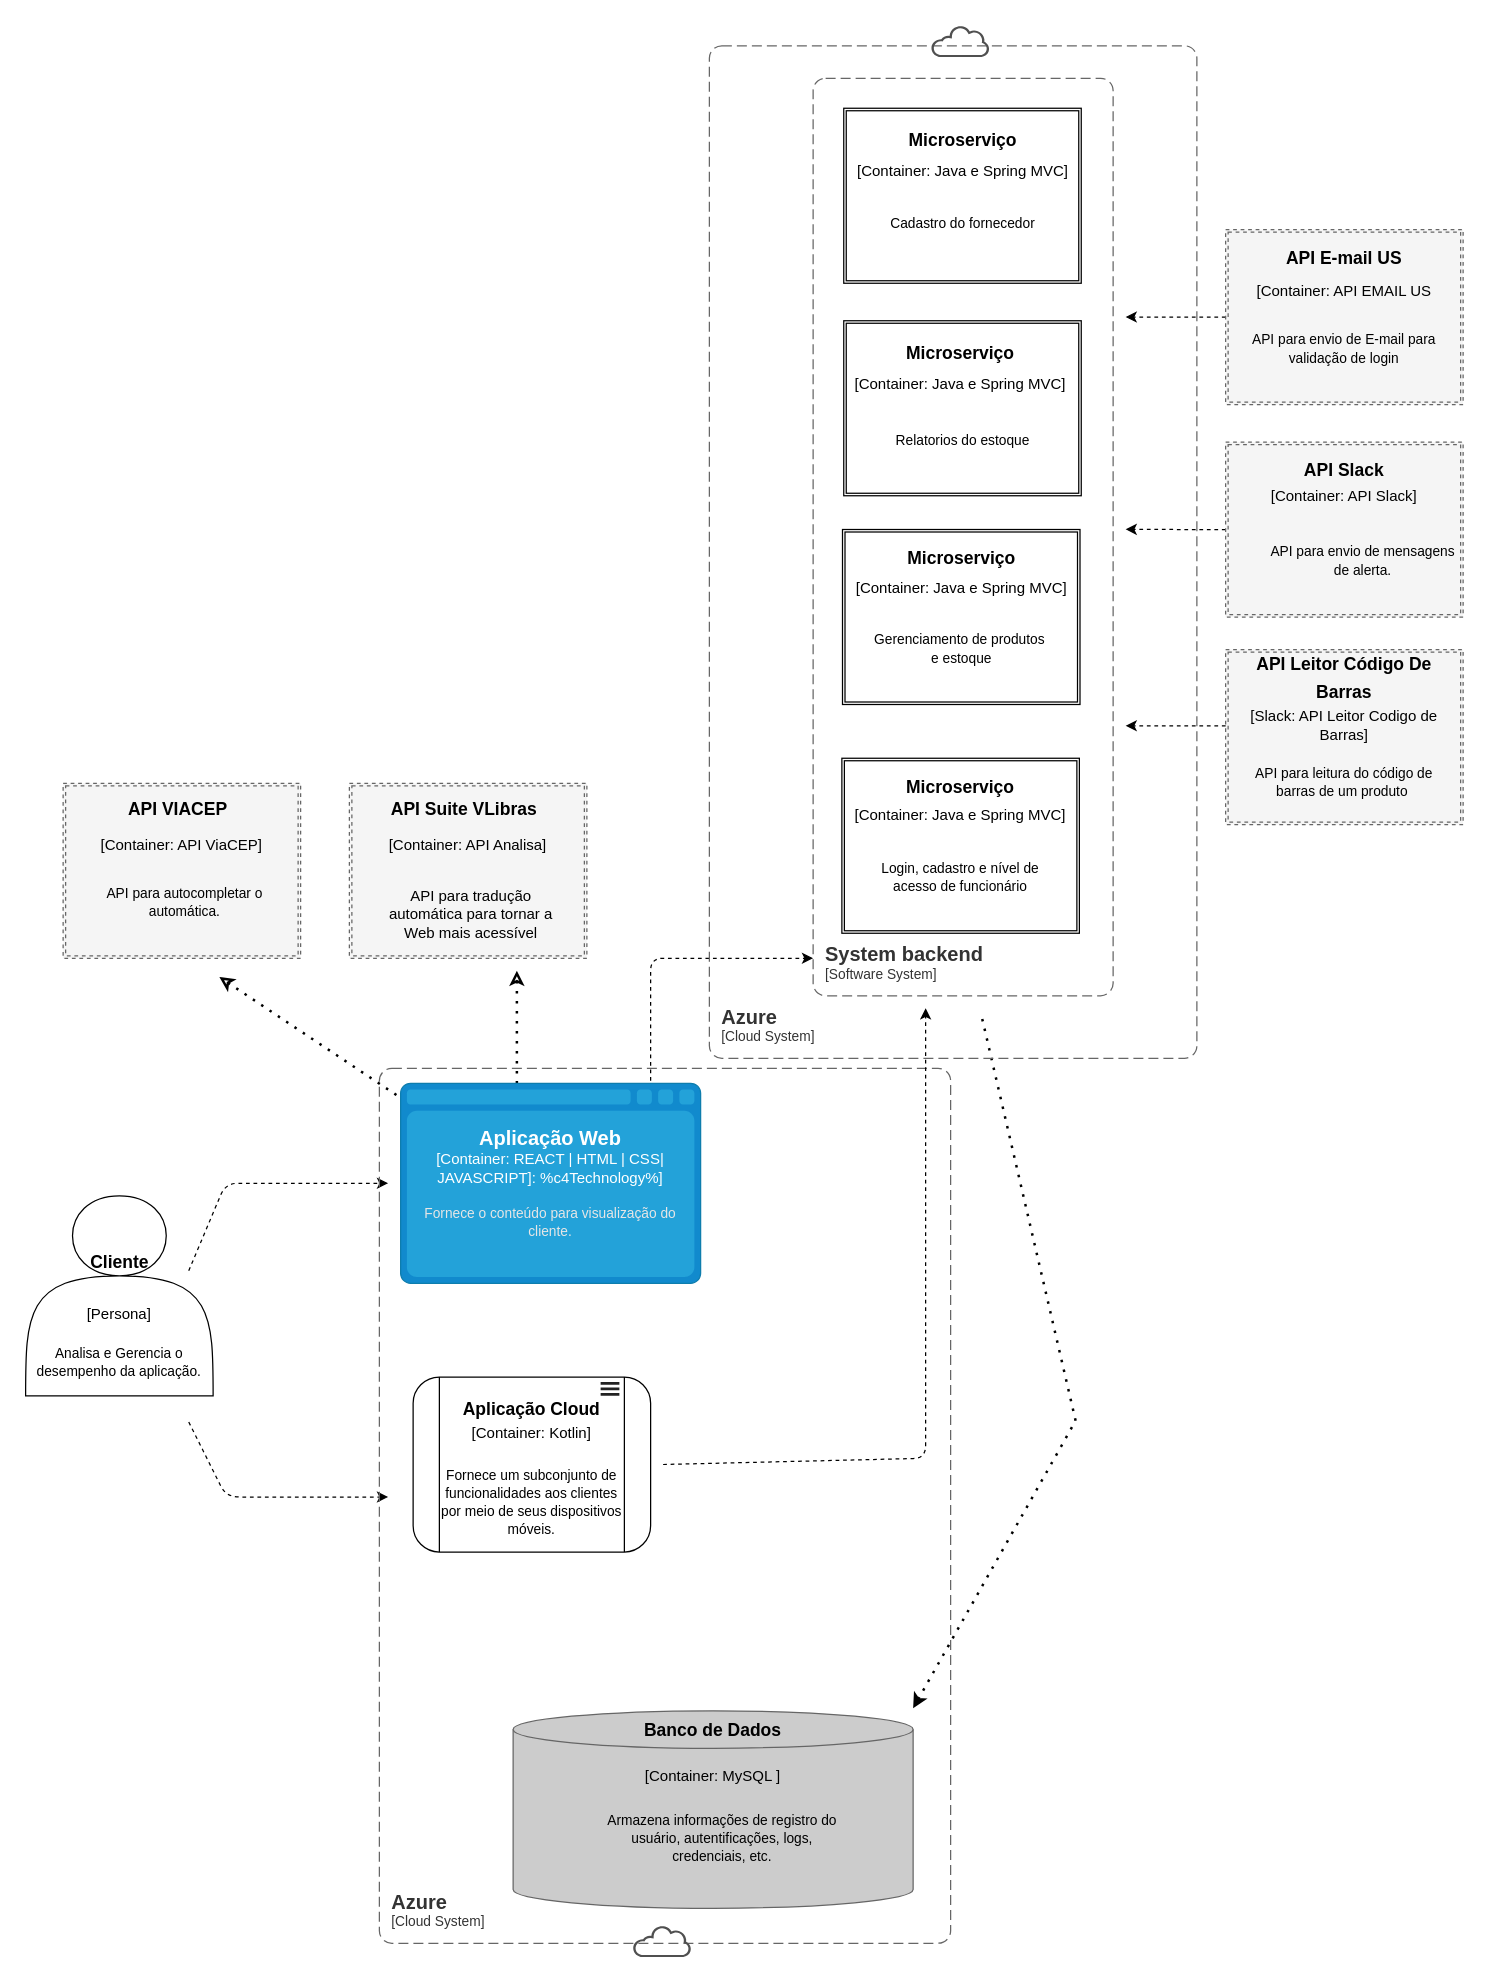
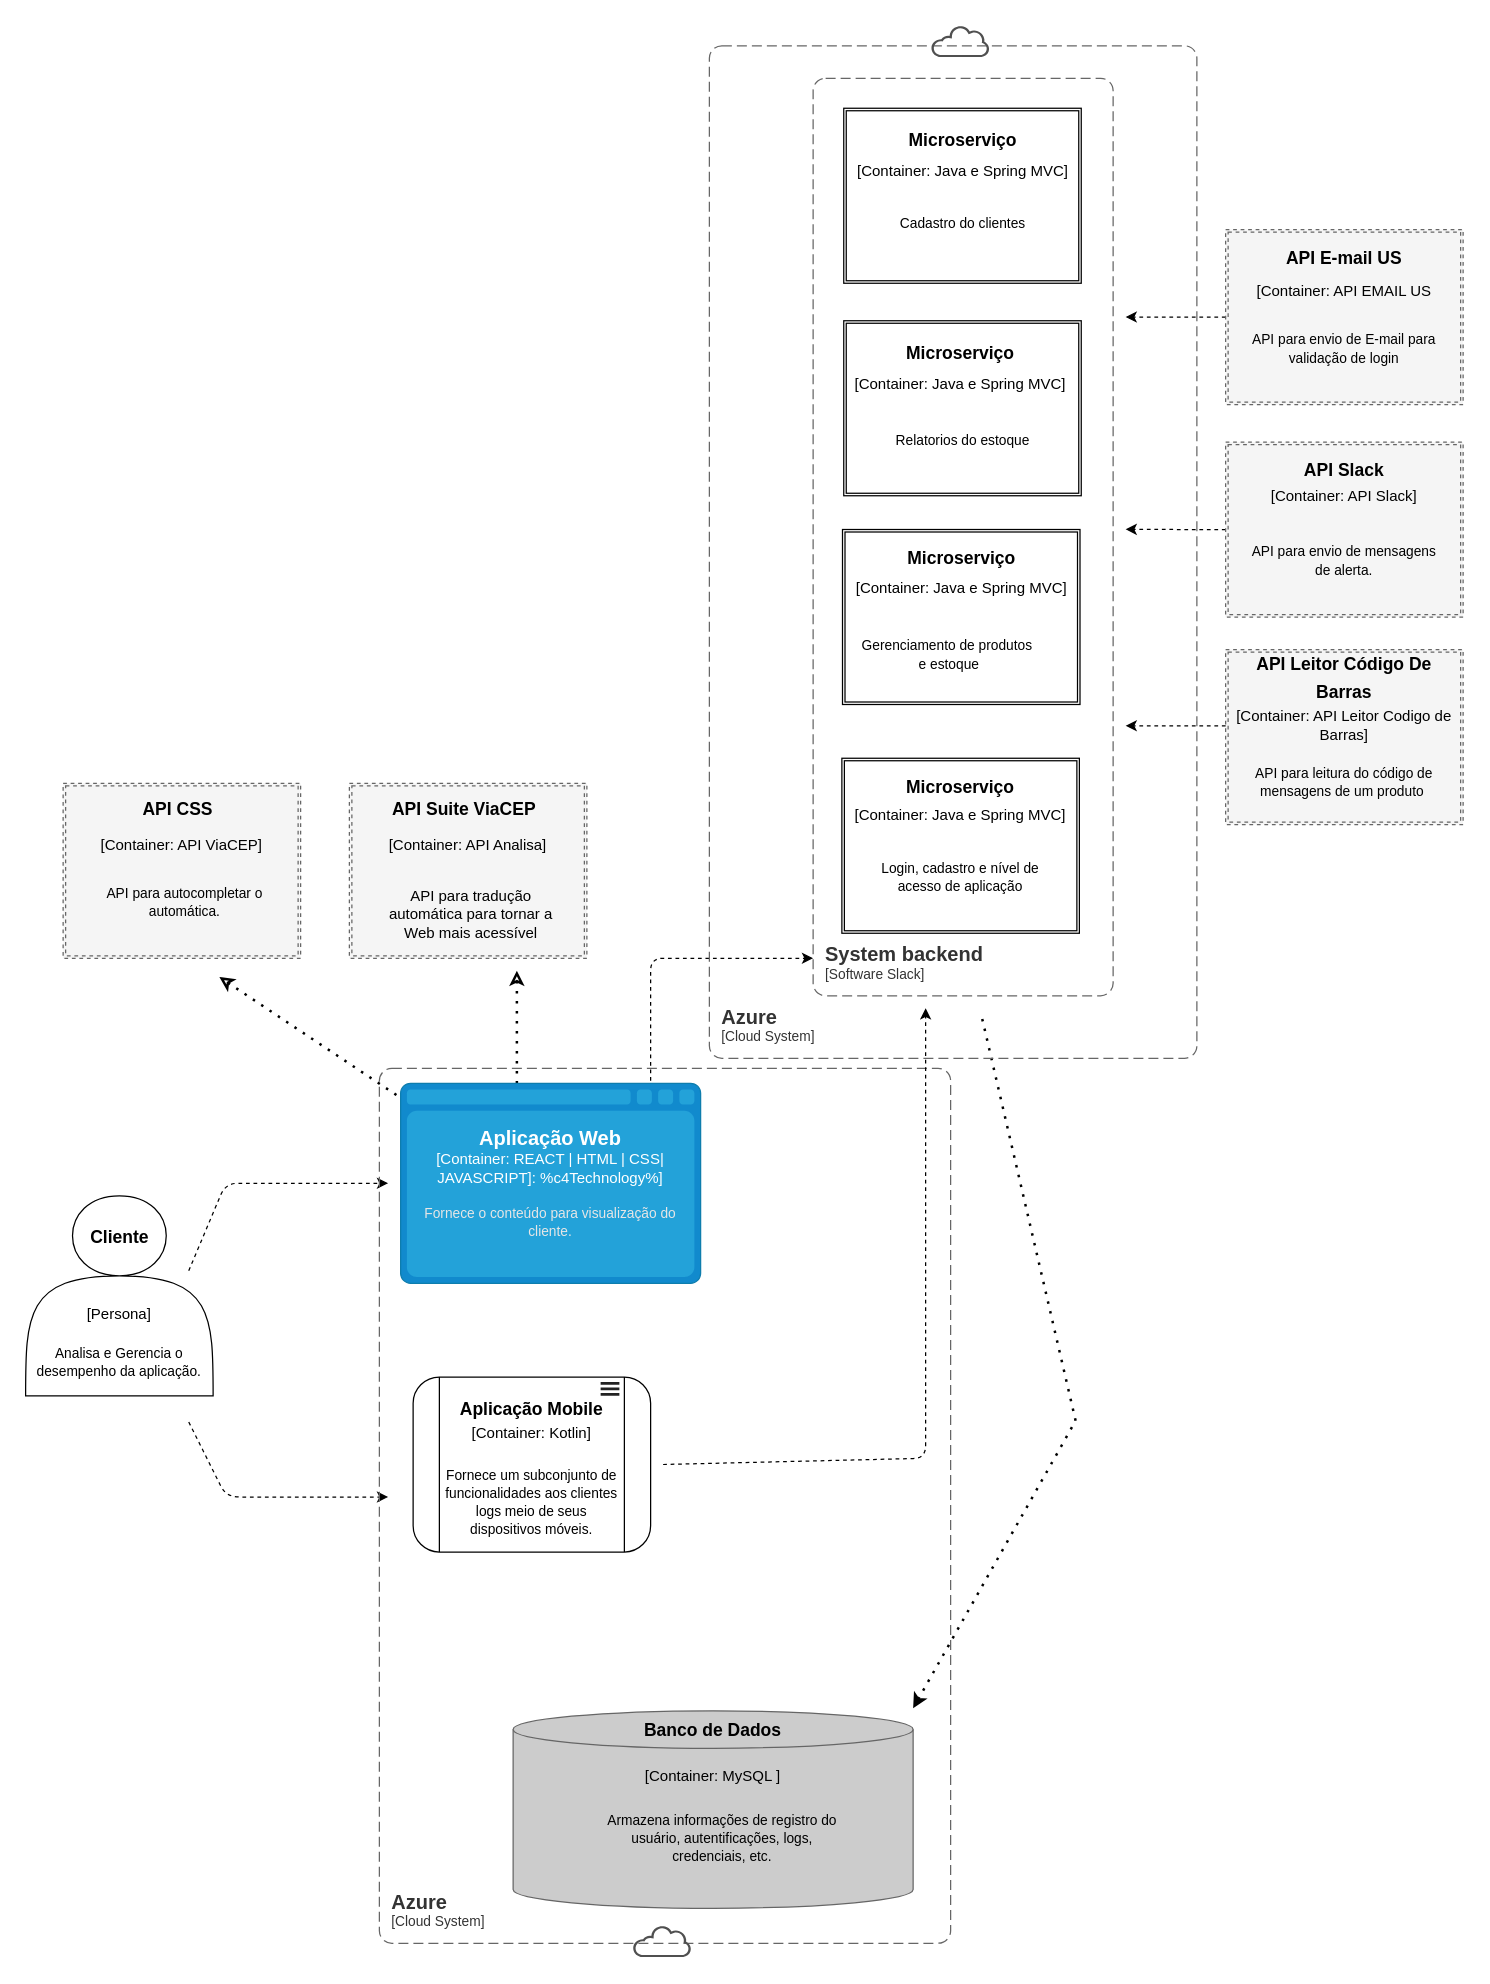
(963, 223) -> (963, 223)
(1363, 561) -> (1344, 561)
(961, 648) -> (949, 654)
(1344, 726) -> (1344, 726)
(1344, 782) -> (1344, 782)
(178, 808) -> (178, 808)
(464, 808) -> (464, 808)
(961, 877) -> (961, 877)
(889, 965) -> (884, 965)
(119, 1261) -> (119, 1236)
(532, 1408) -> (532, 1408)
(532, 1502) -> (532, 1502)
